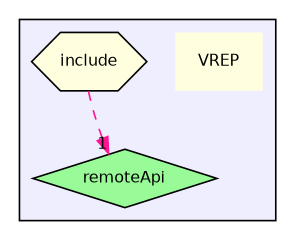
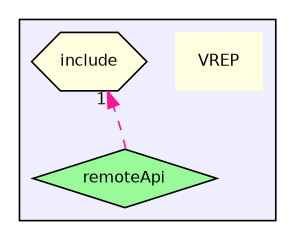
(95, 115) -> (120, 128)
